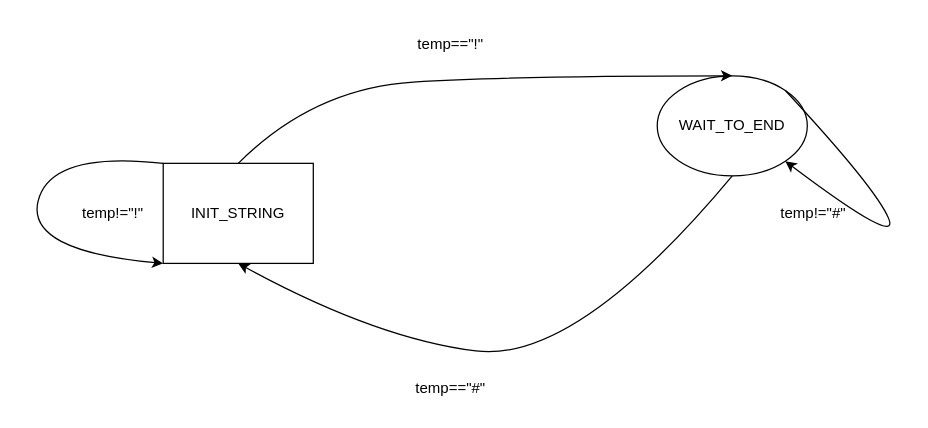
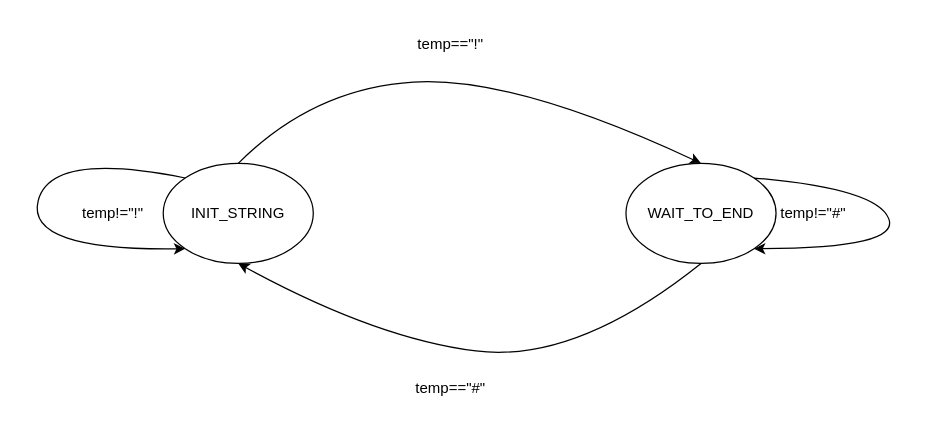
(732, 126) -> (701, 213)
(238, 213) -> (238, 213)
